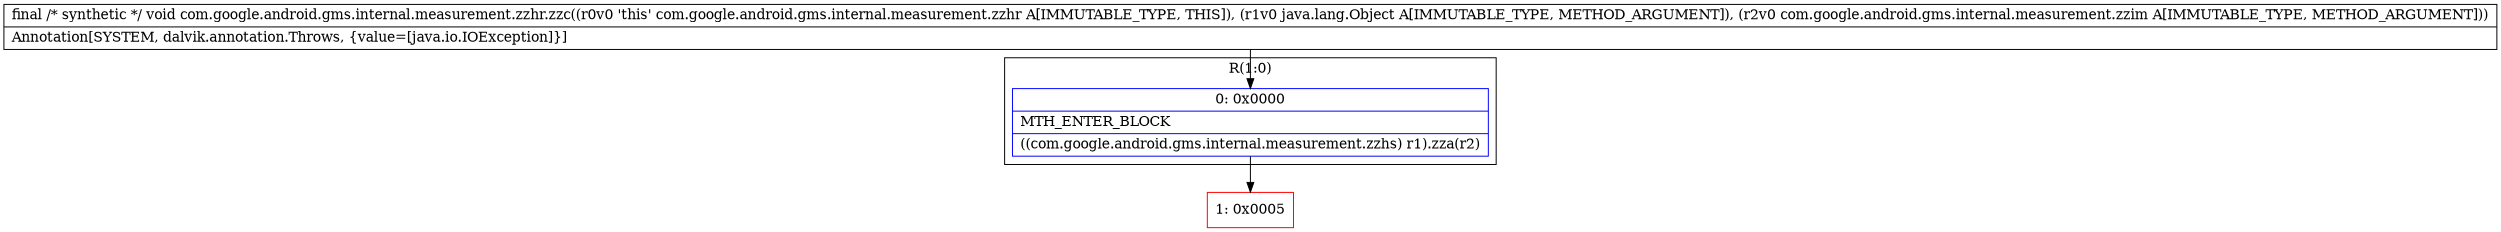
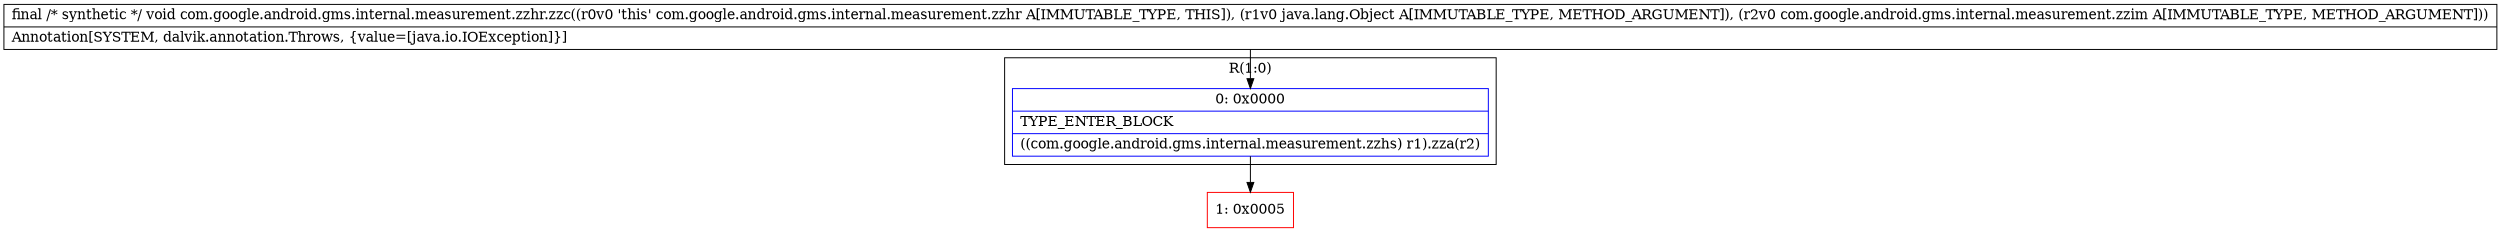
(1096, 122) -> (1097, 122)
